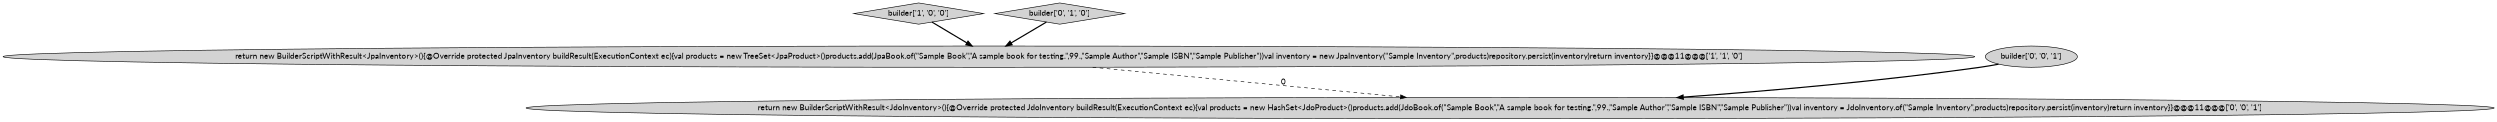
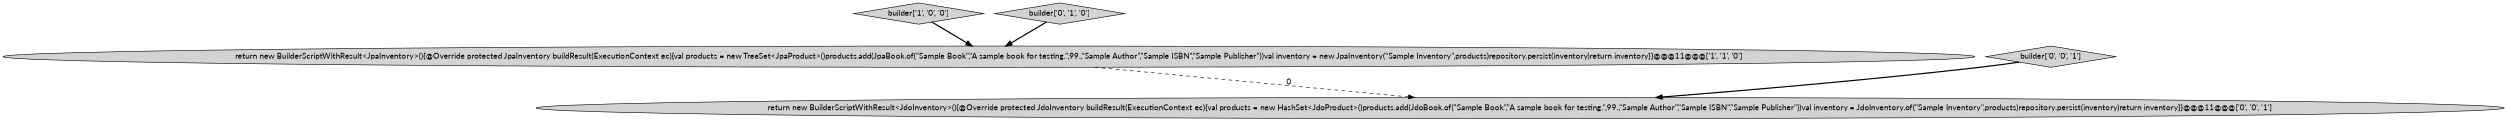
(2031, 57) -> (2051, 57)
